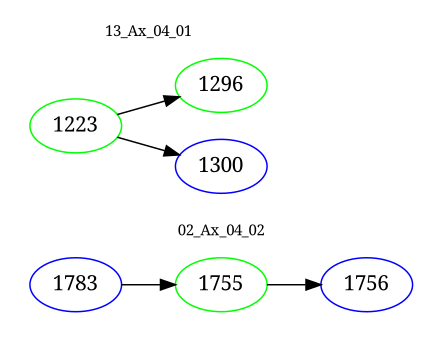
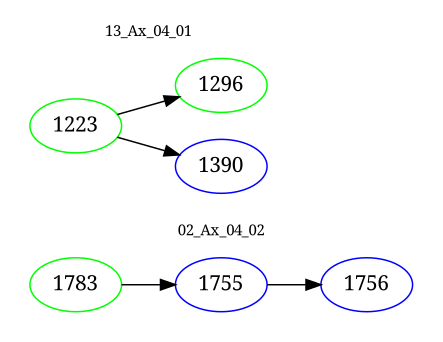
(221, 166) -> (221, 166)
(76, 285) -> (76, 285)
(221, 285) -> (221, 285)
